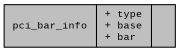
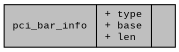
(121, 37) -> (121, 37)
